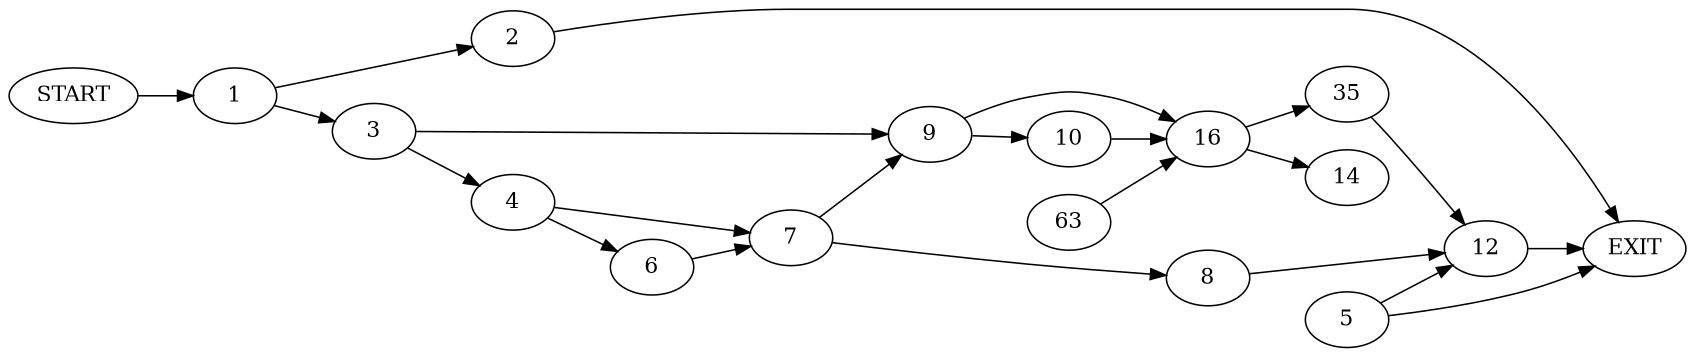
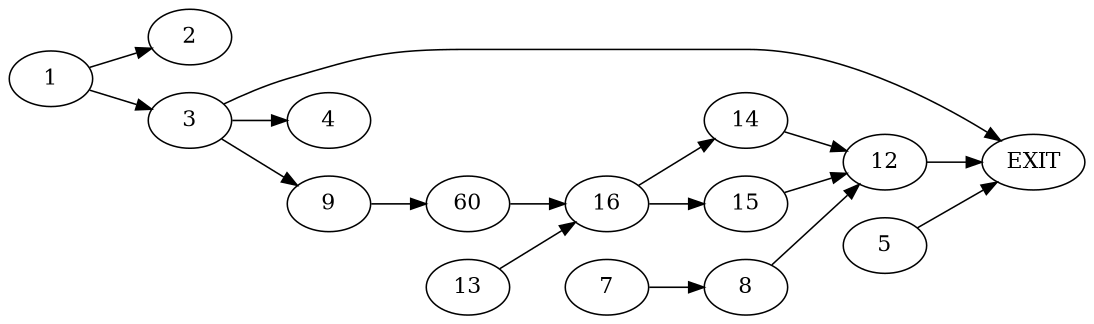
(1122, 9) -> (610, 49)
(1063, 92) -> none
(1347, 94) -> (746, 204)
(74, 96) -> none
(1069, 139) -> (468, 204)
(854, 191) -> none
(644, 219) -> none
(1069, 222) -> (468, 287)
(652, 267) -> none
(1410, 288) -> (808, 139)
